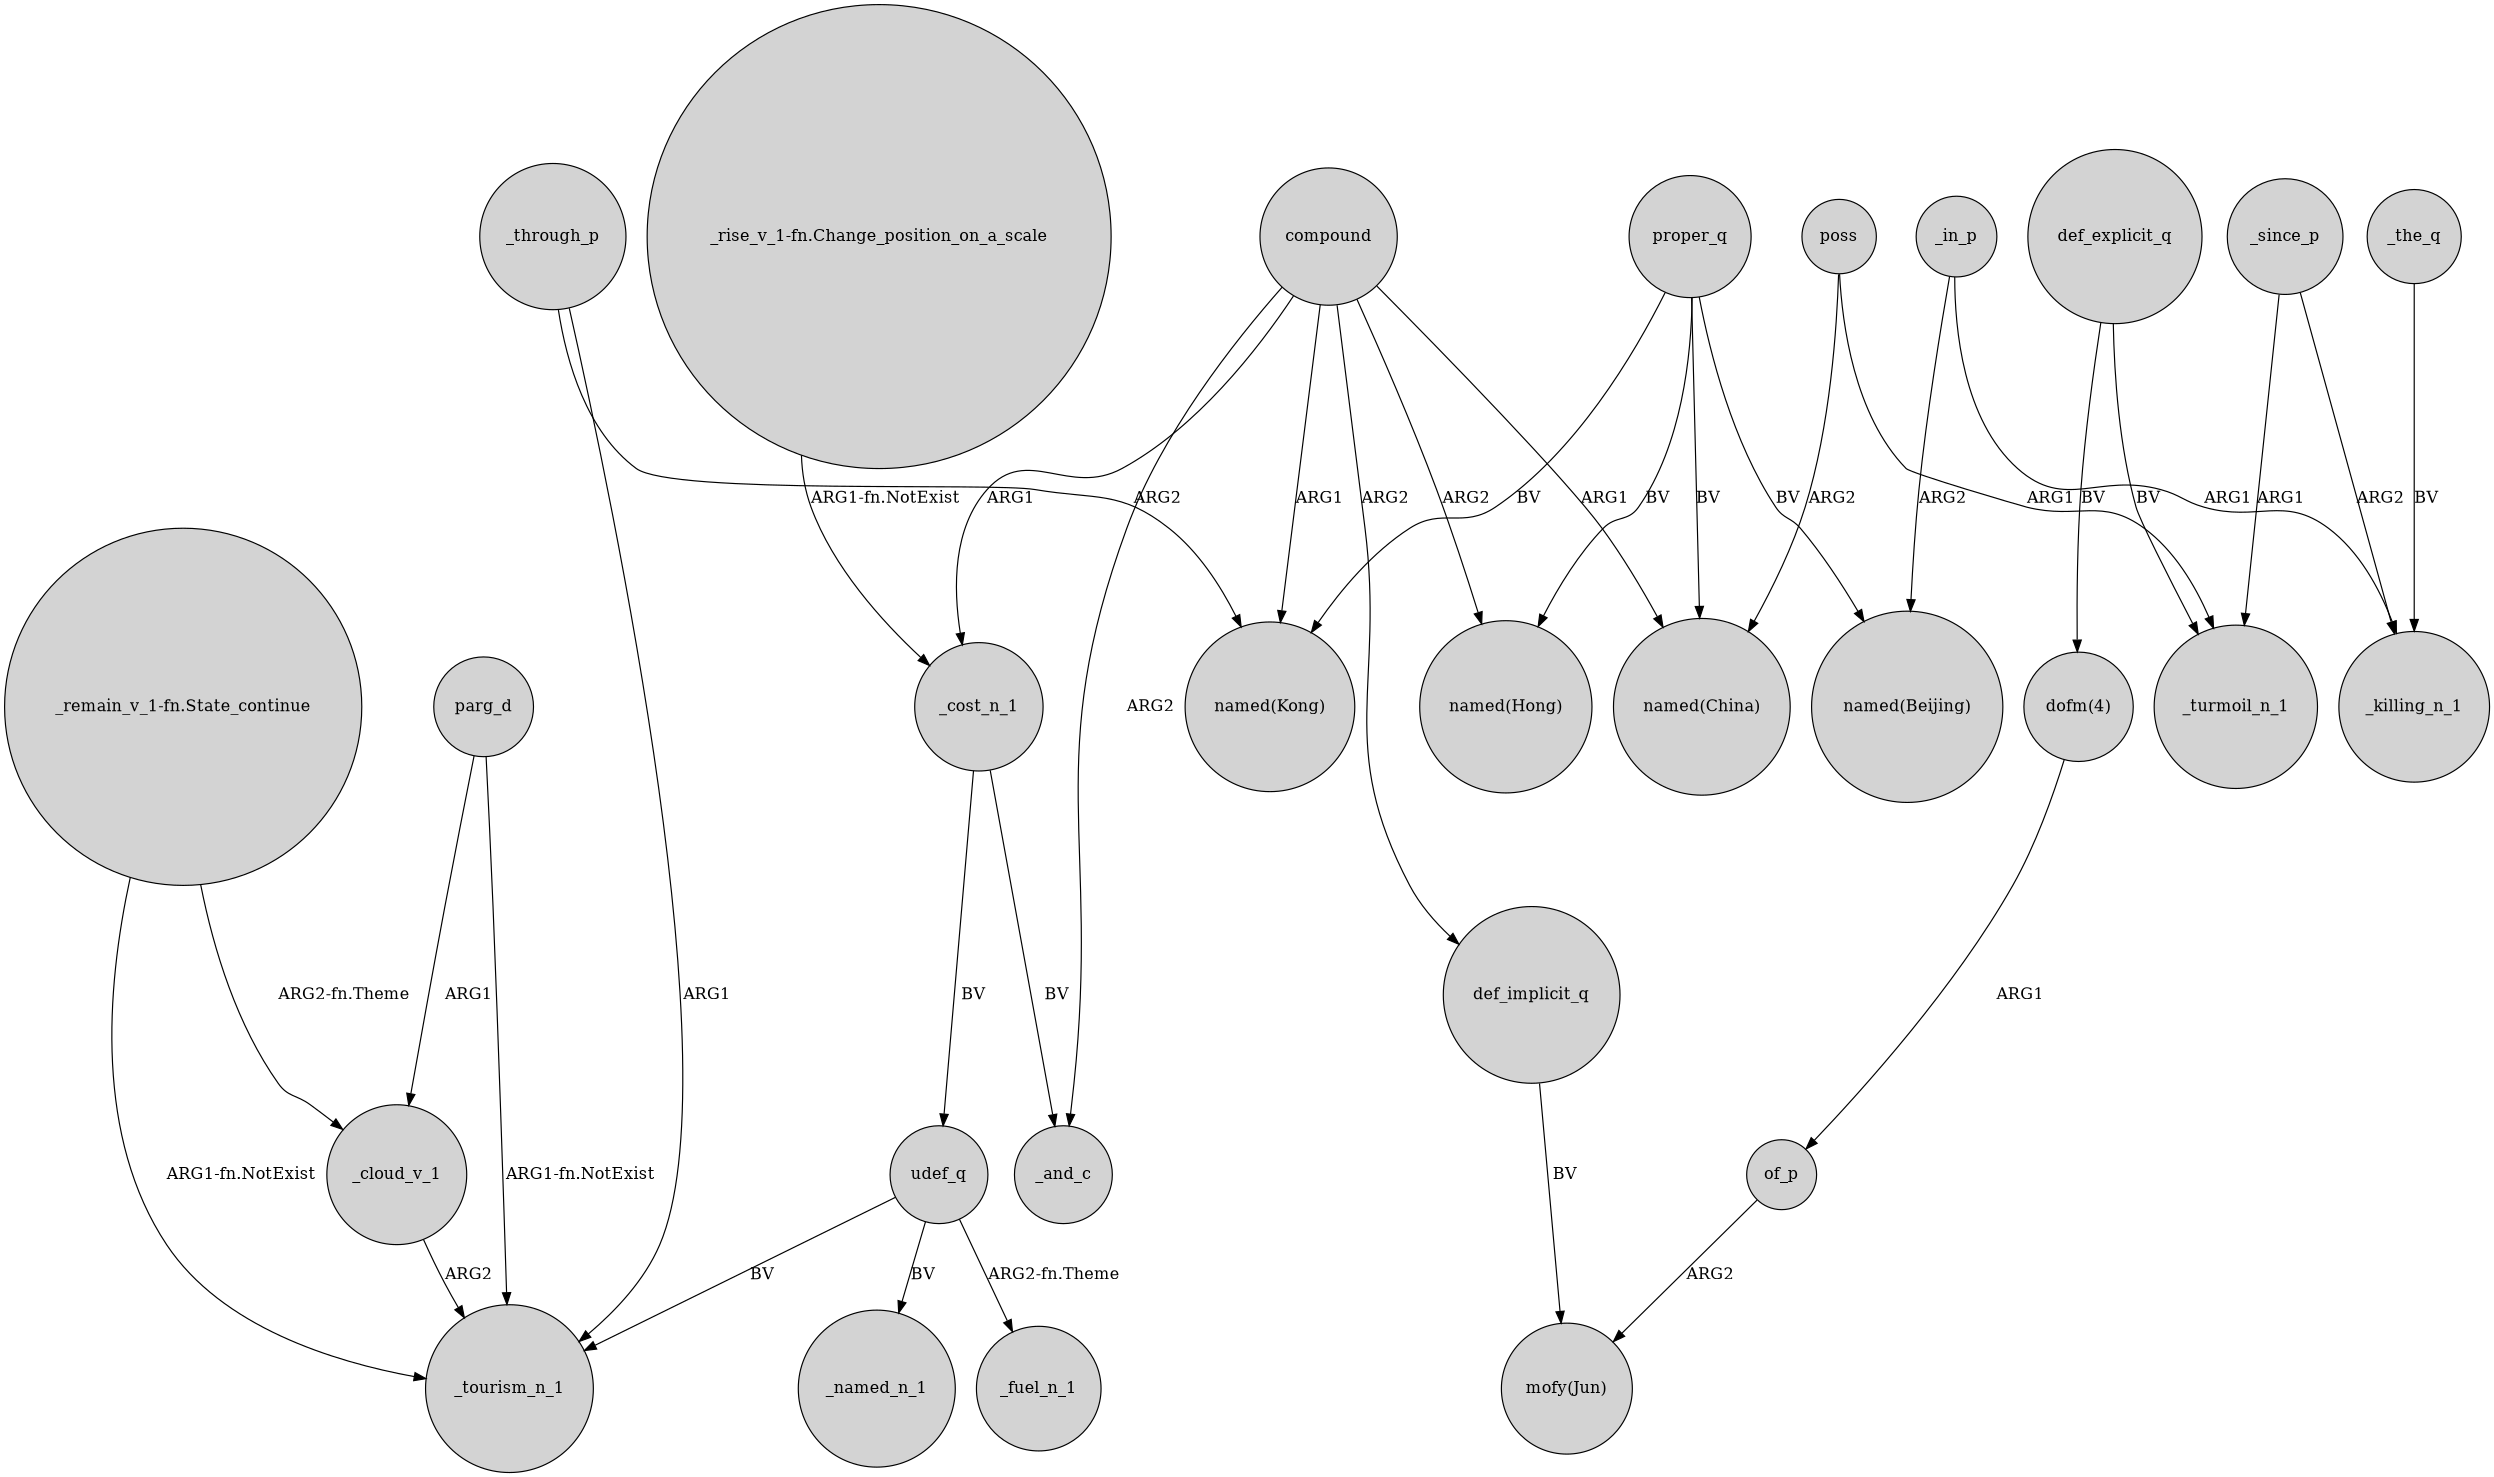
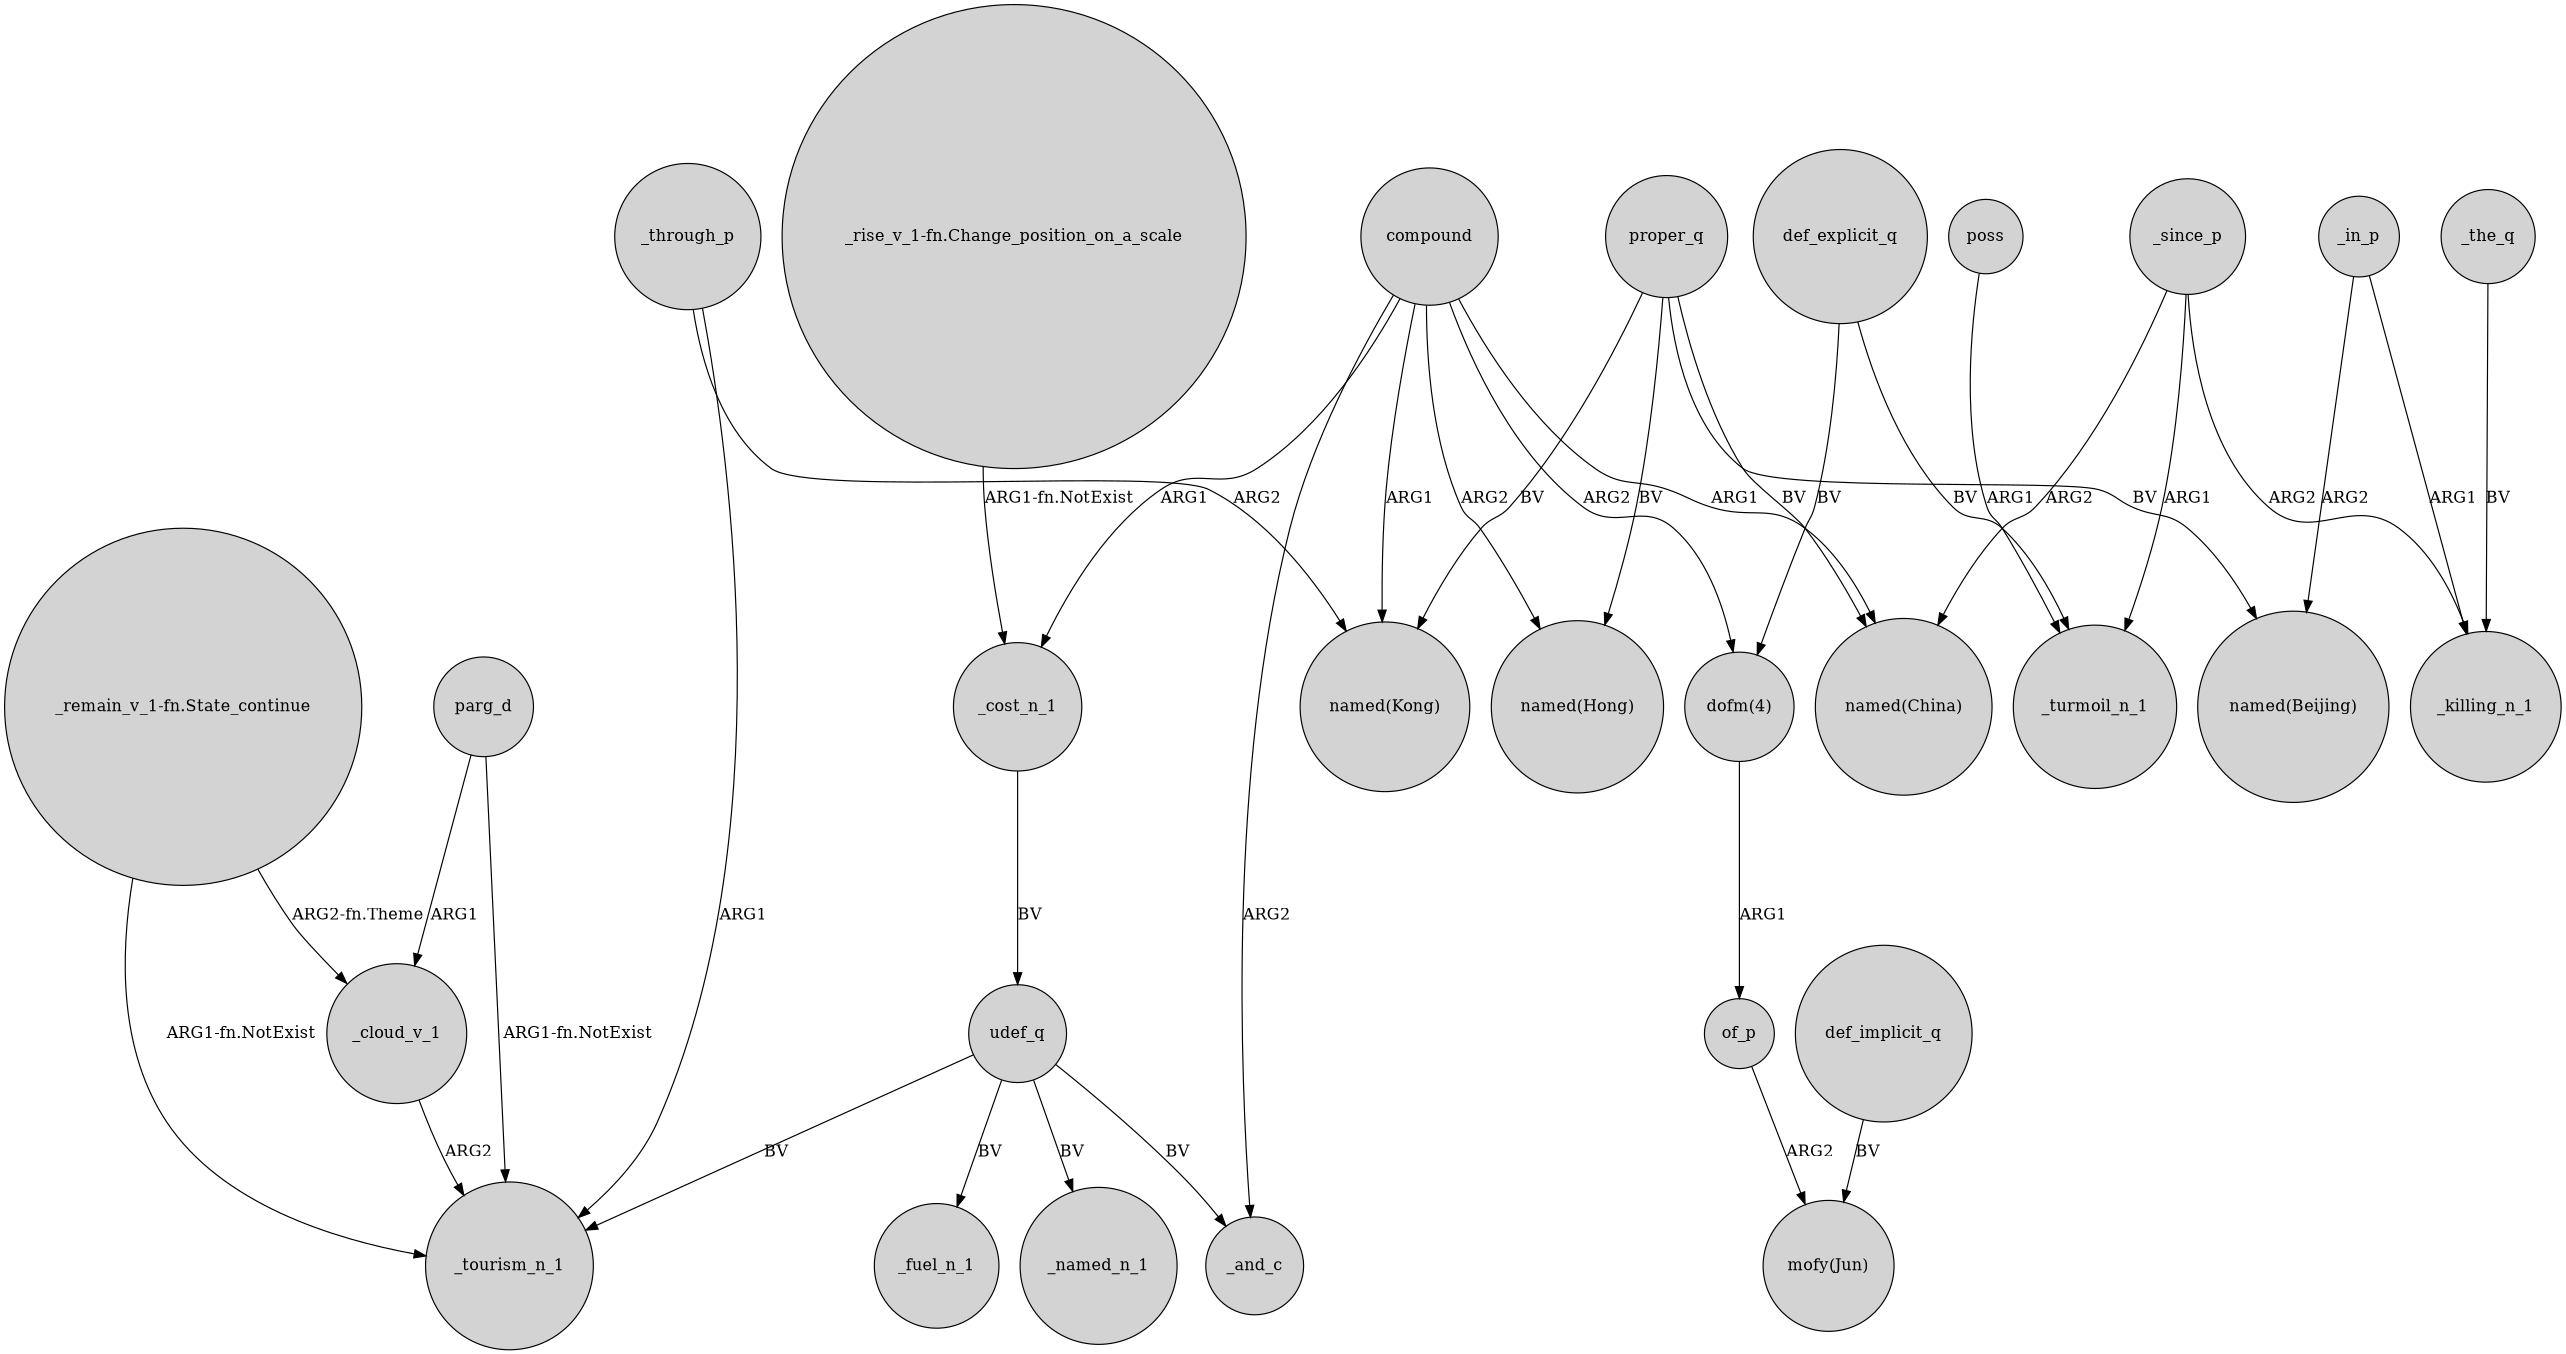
(1819, 453) -> (2070, 464)
(1370, 631) -> (1574, 499)
(1021, 942) -> (1141, 1137)
(1054, 1275) -> (990, 1152)
